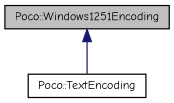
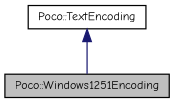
(87, 58) -> (87, 58)
